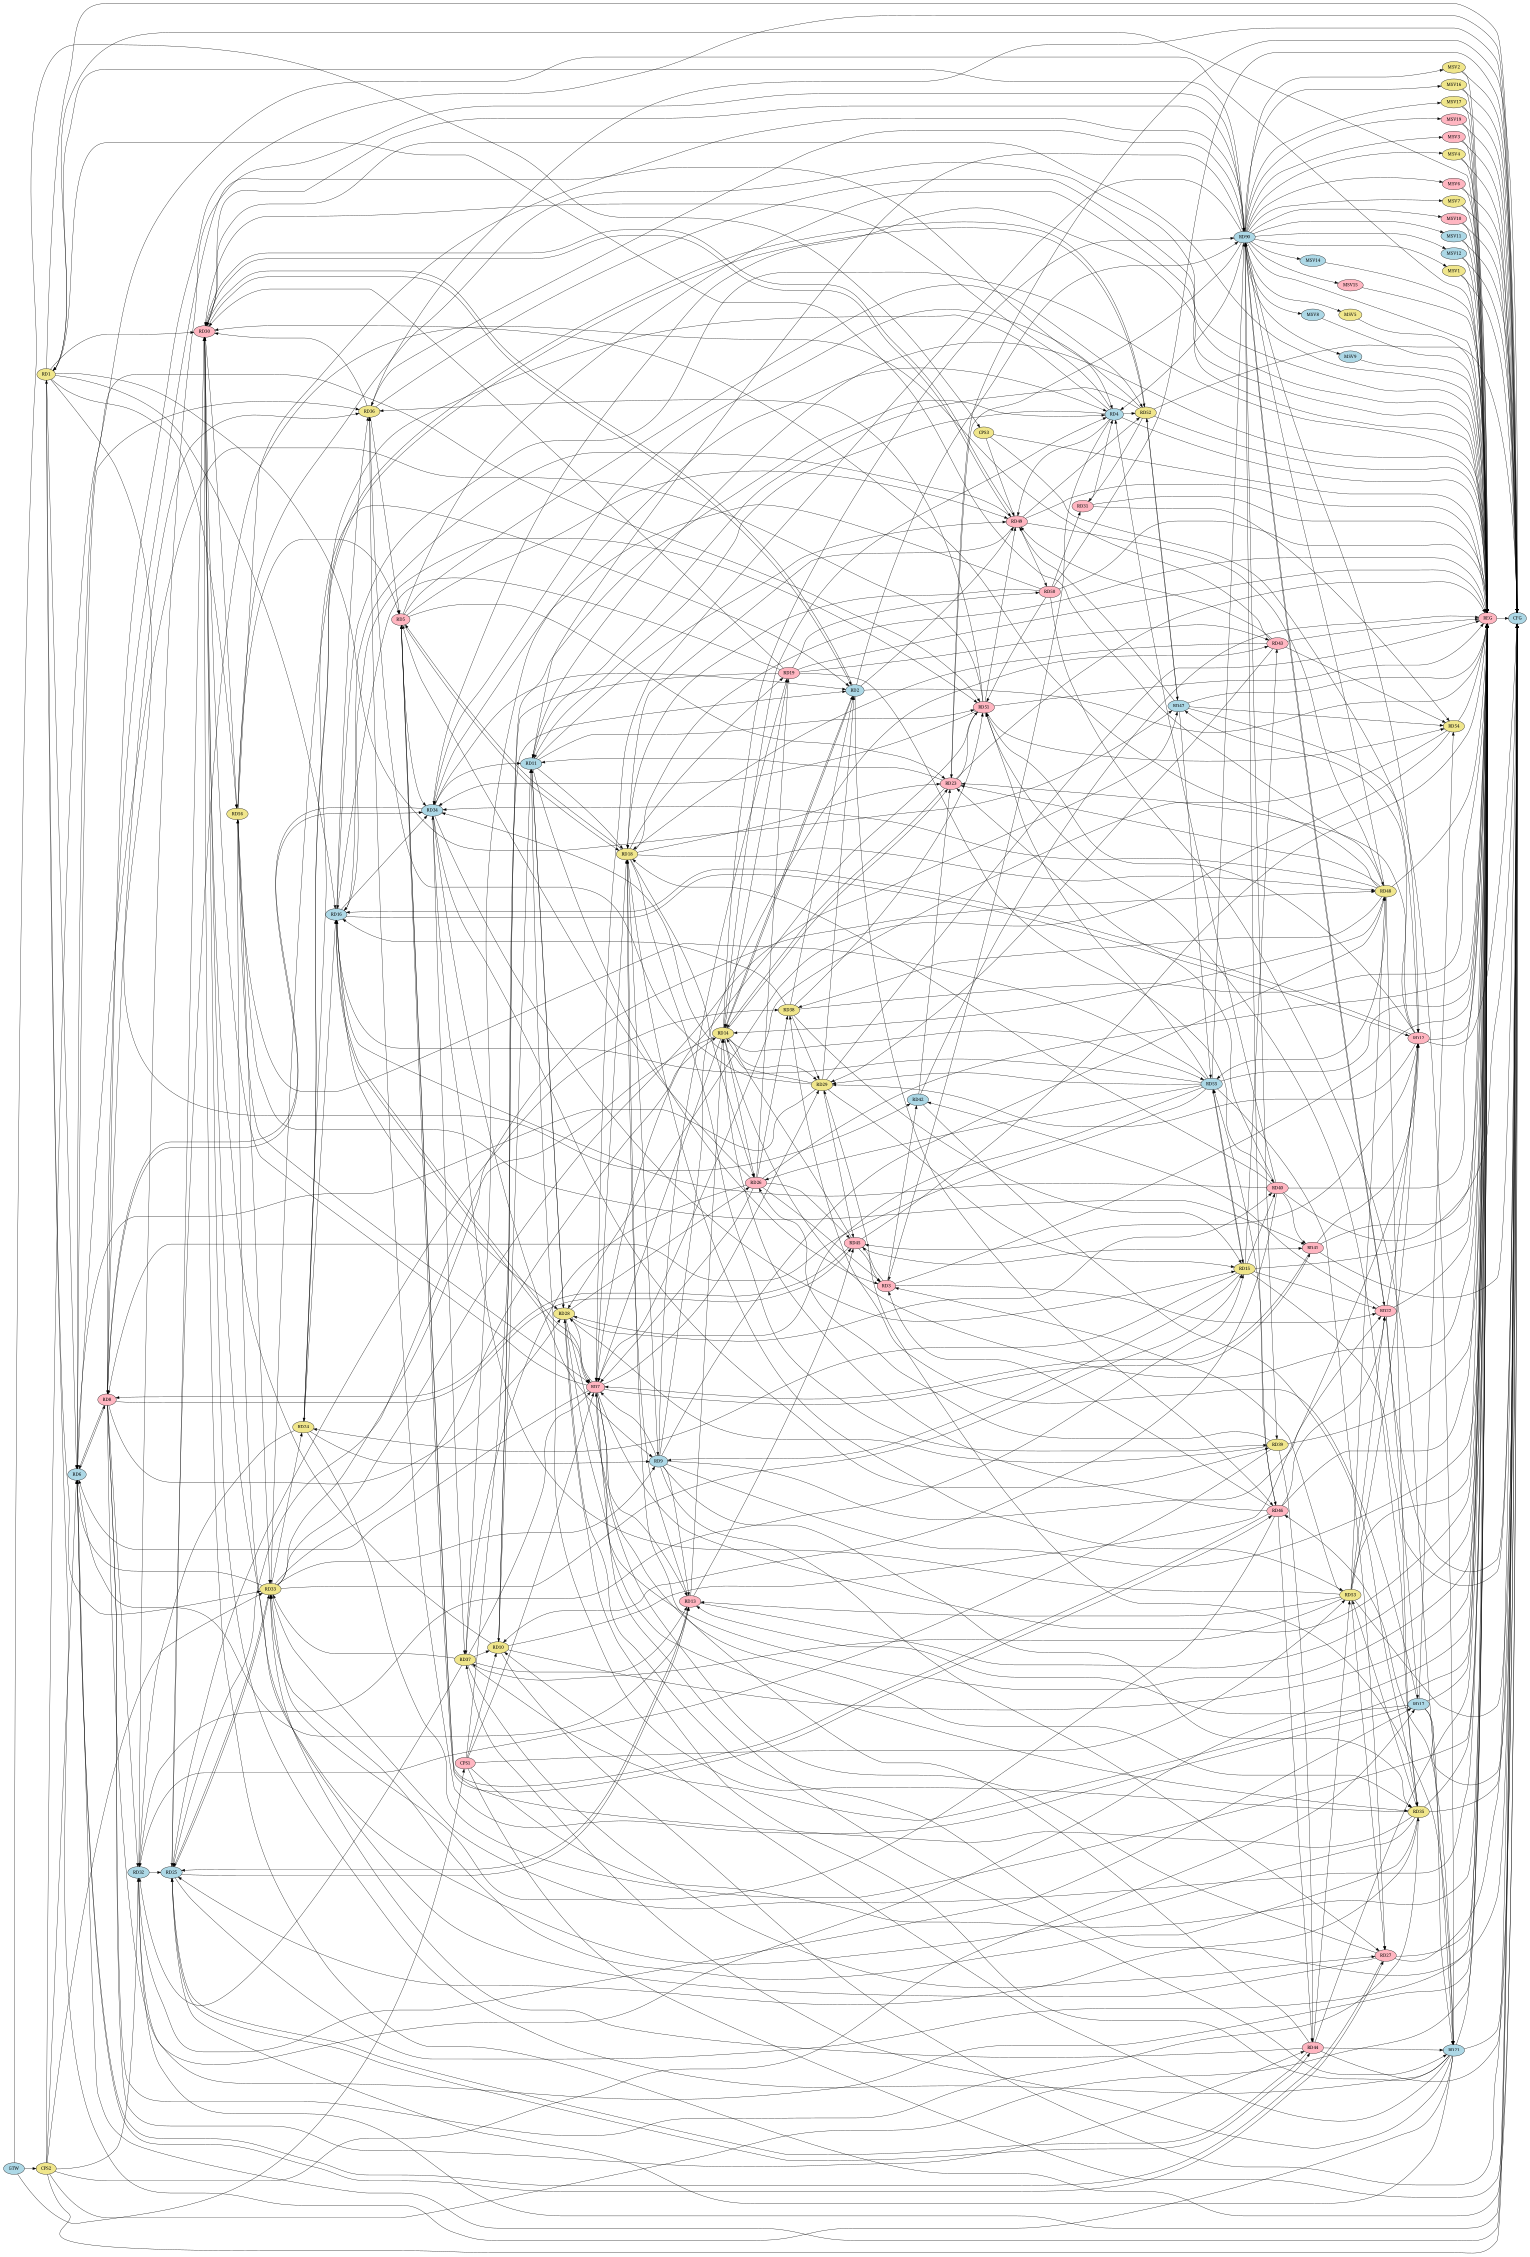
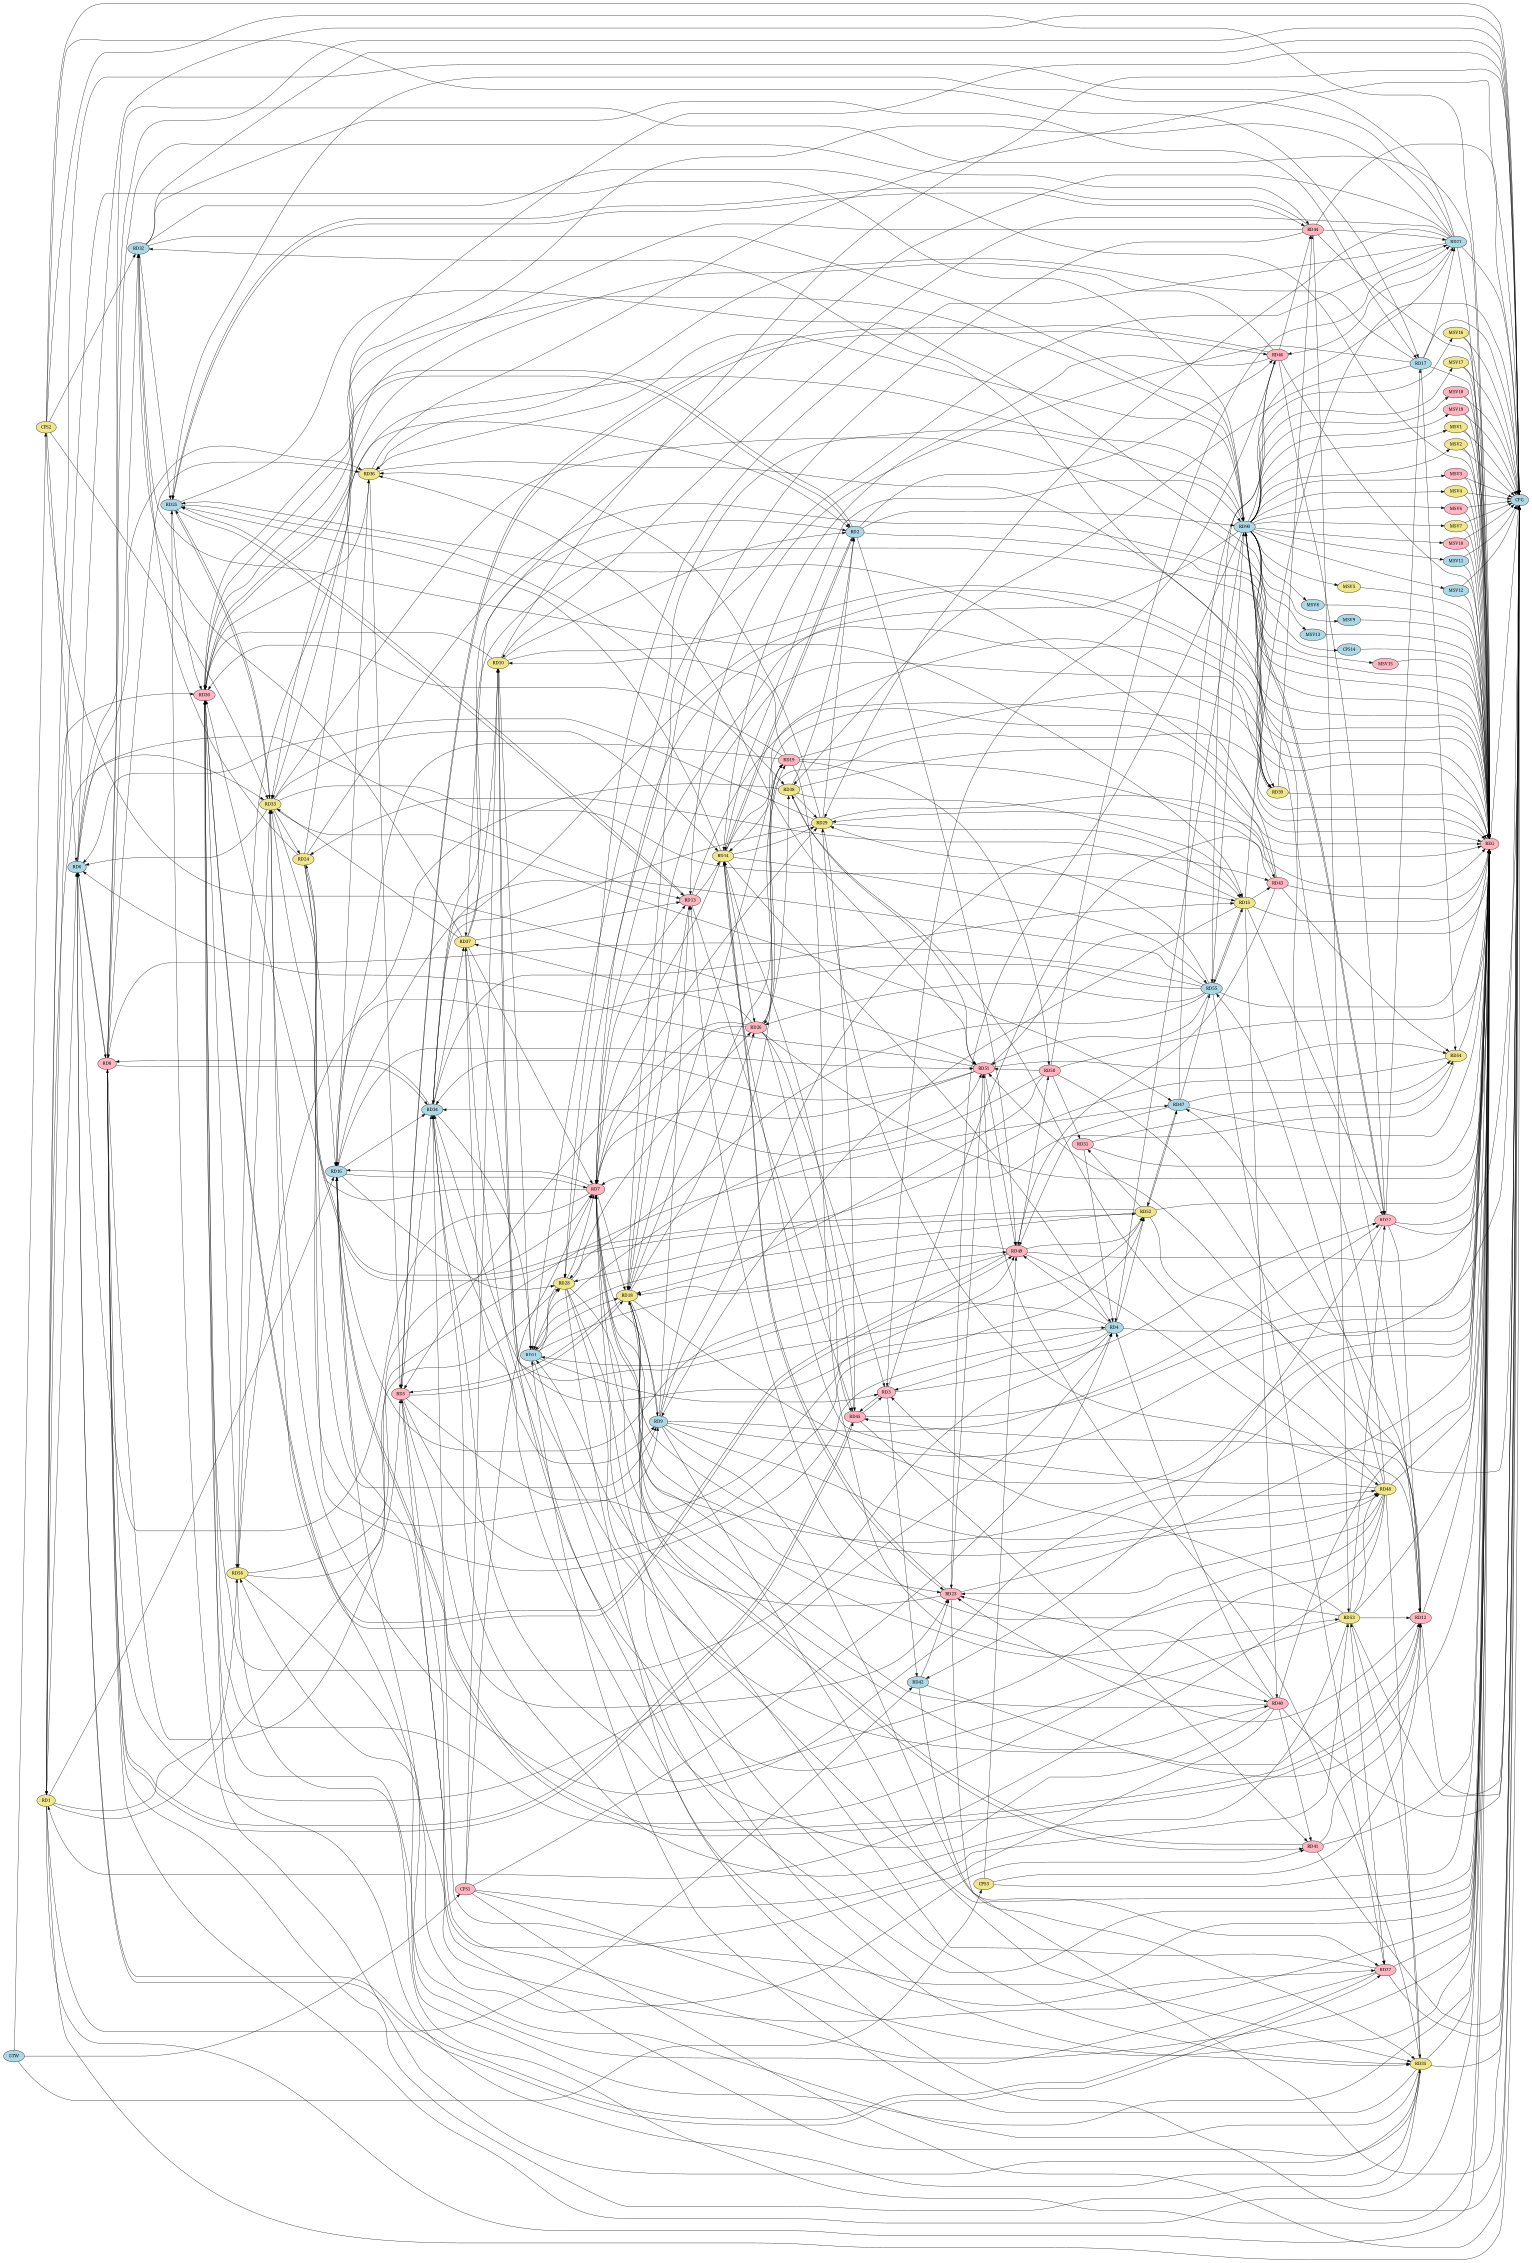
(1313, 261) -> (1349, 650)
none -> (1456, 392)
none -> (1313, 635)
